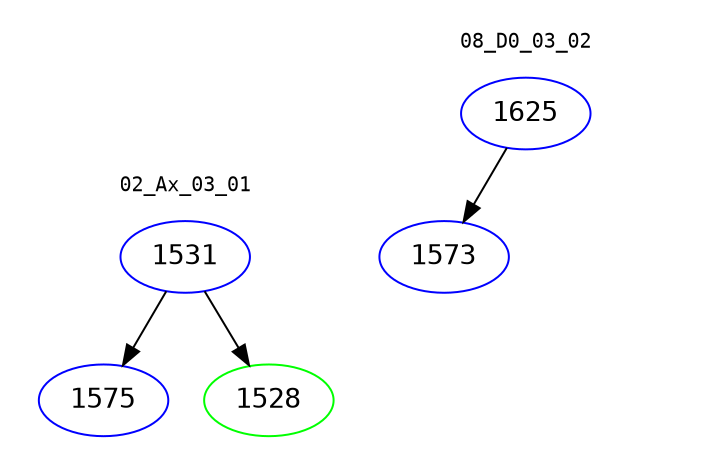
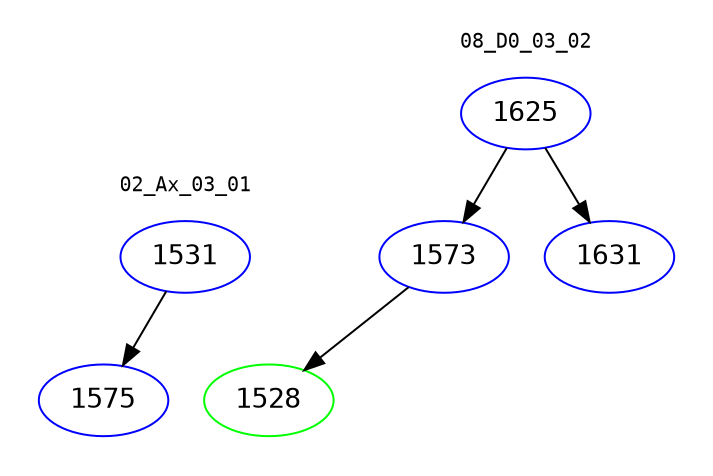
none -> (609, 257)
(222, 320) -> (364, 322)
